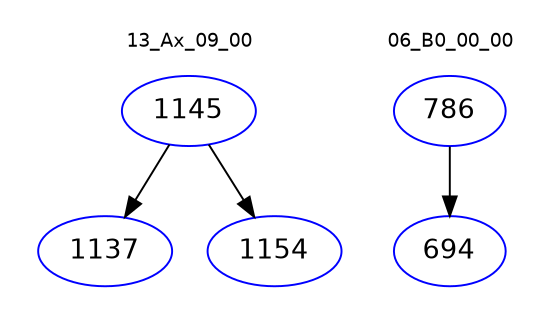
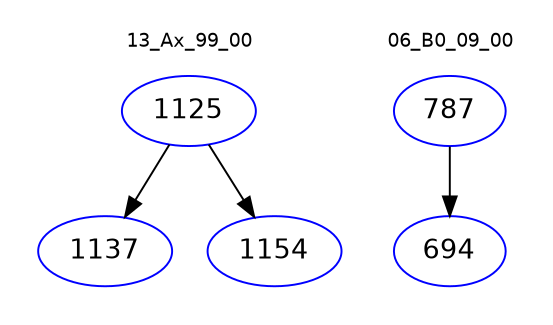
(190, 42) -> (190, 42)
(451, 42) -> (451, 42)
(189, 111) -> (189, 111)
(450, 111) -> (450, 111)
